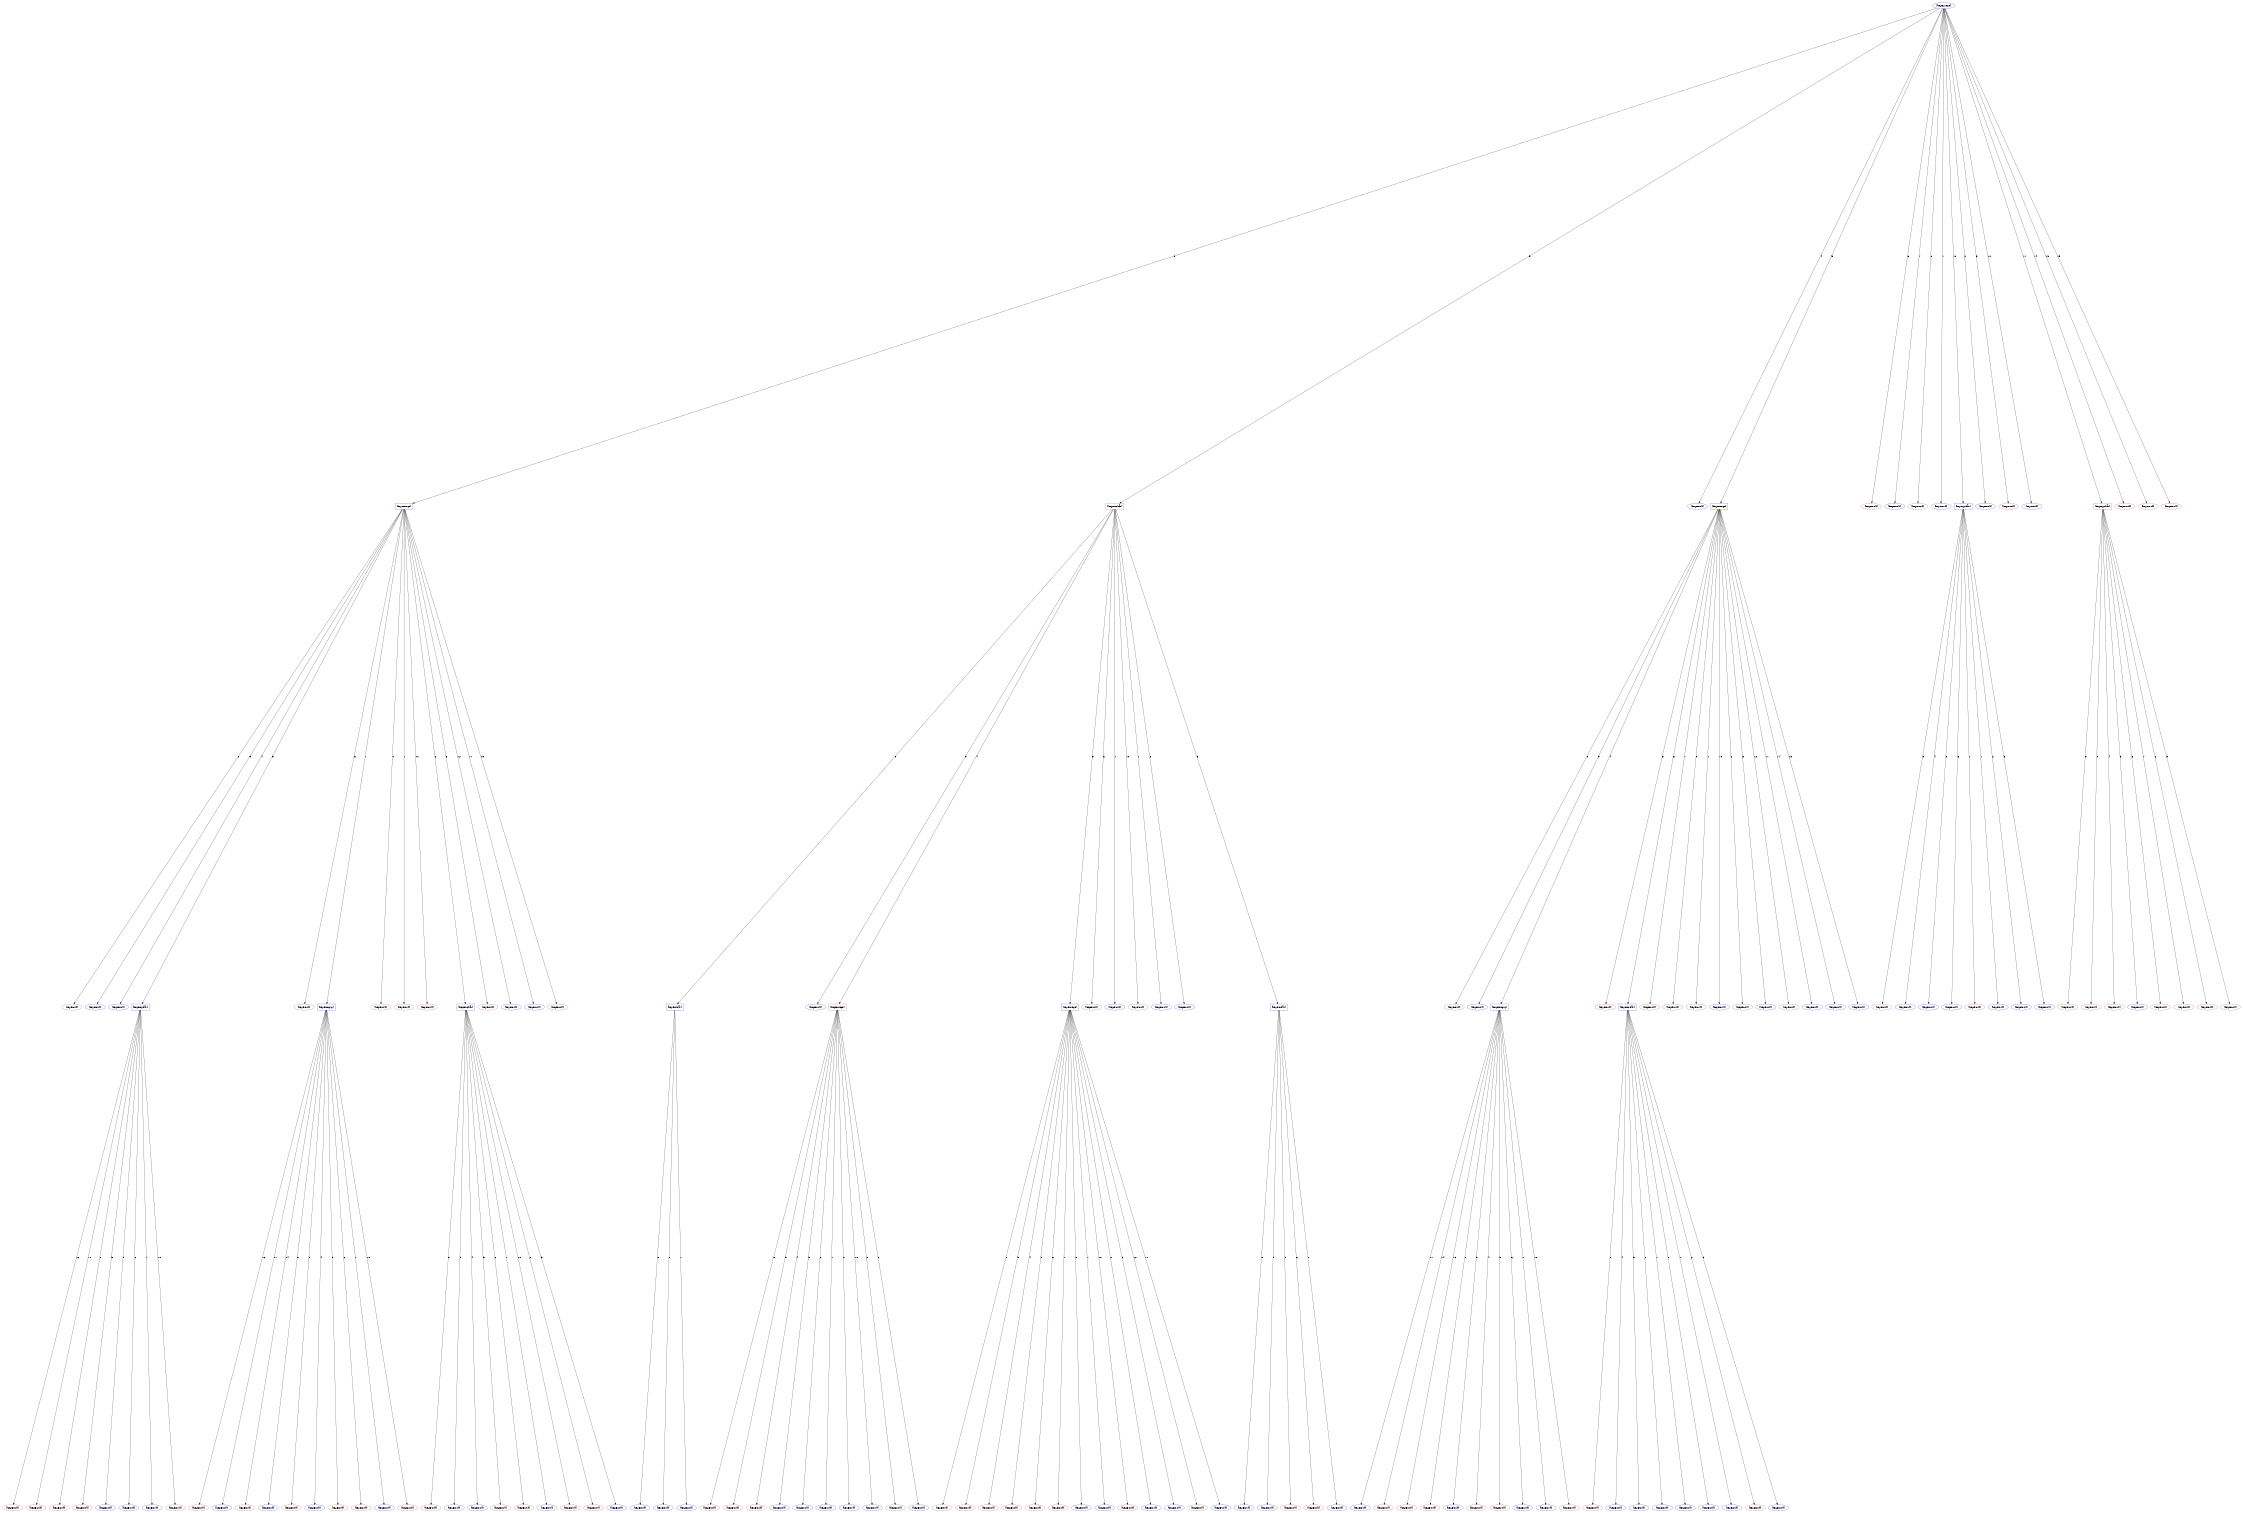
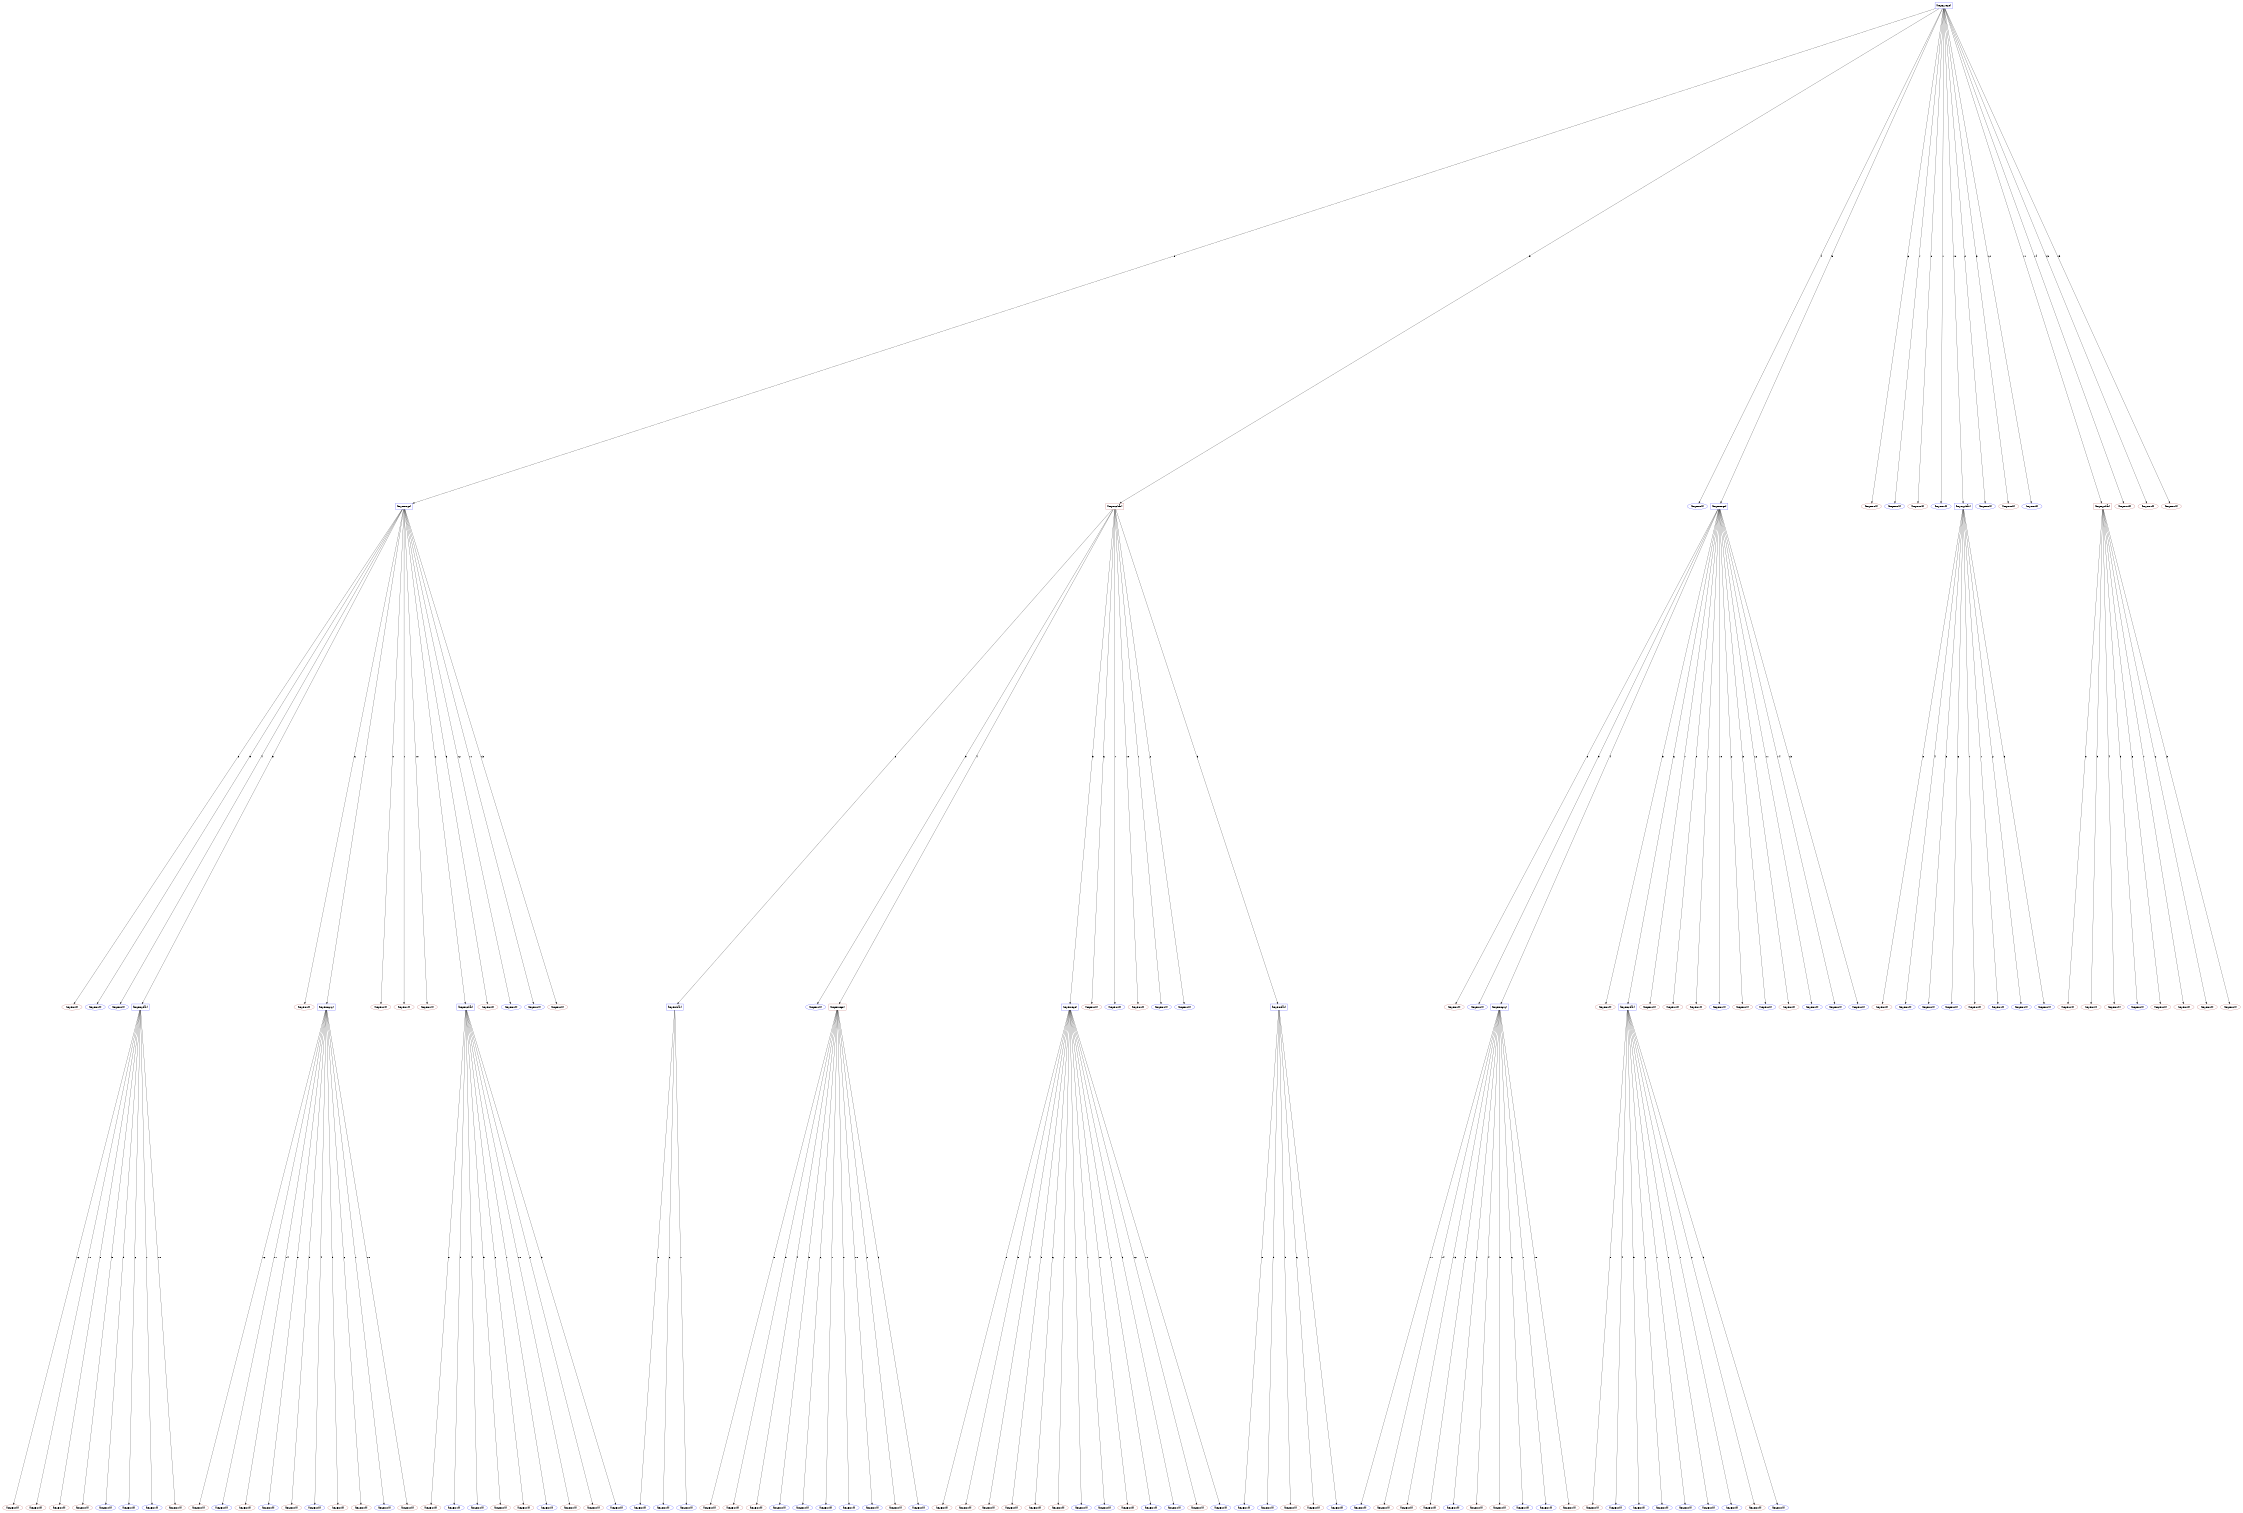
(1944, 6) -> (1944, 6)
